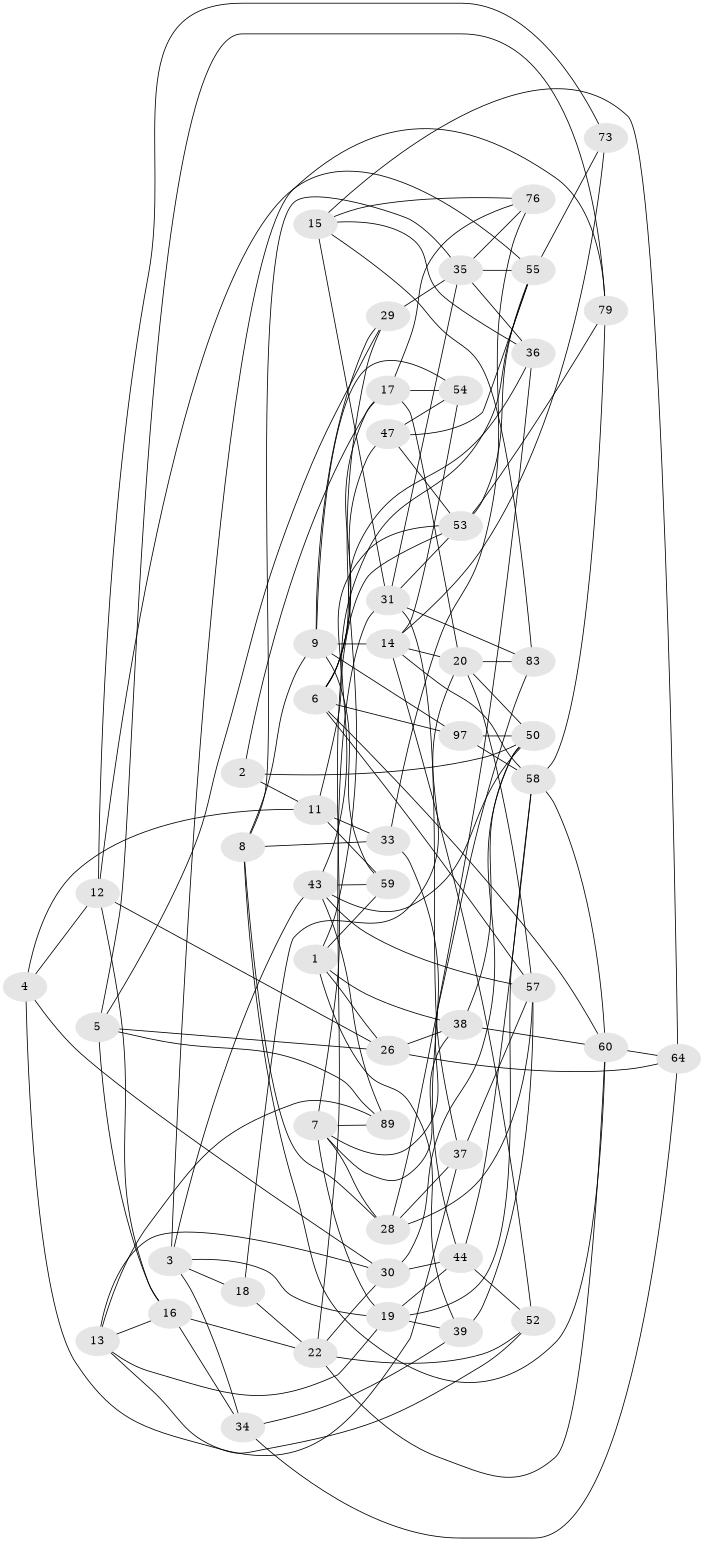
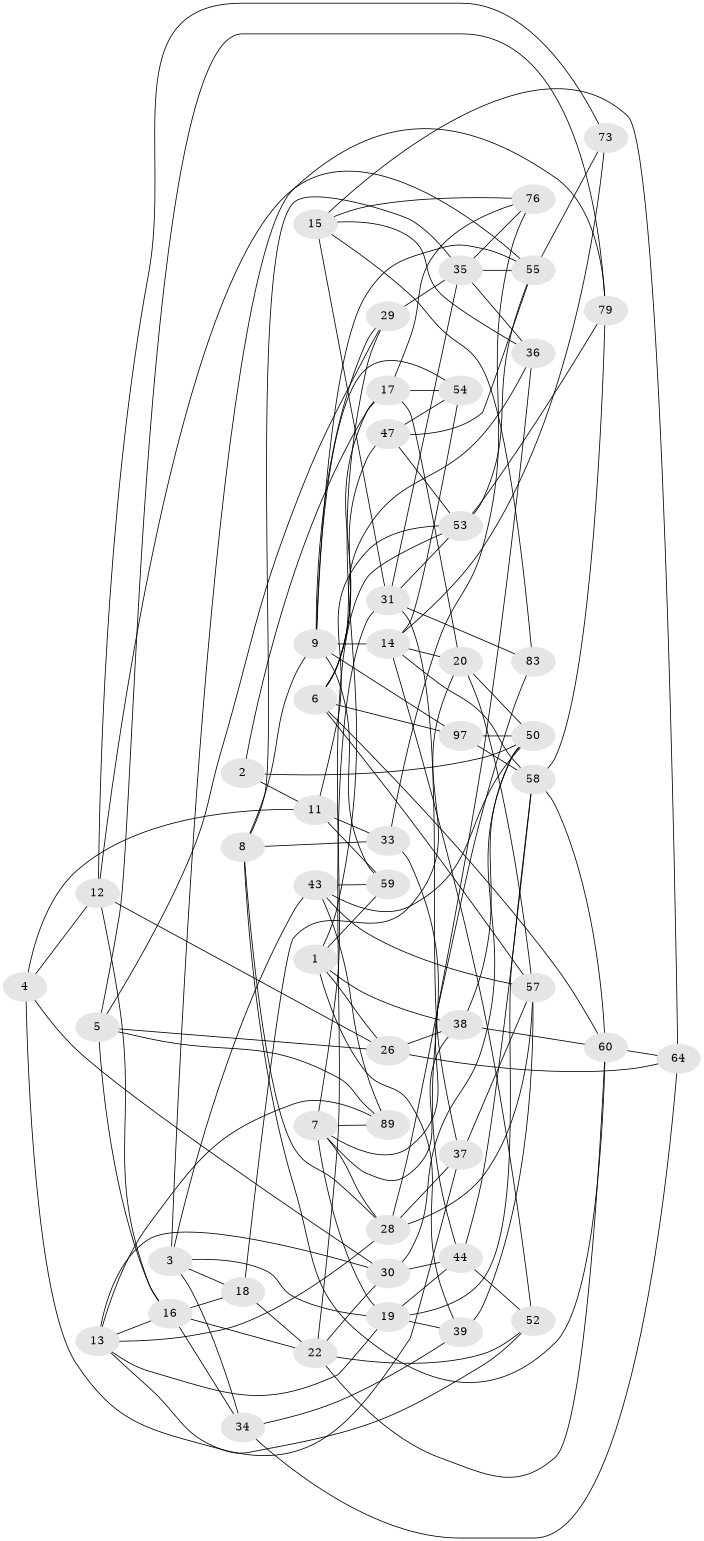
(361, 568) -> (339, 388)
(502, 662) -> none
none -> (207, 1303)
none -> (257, 1317)
